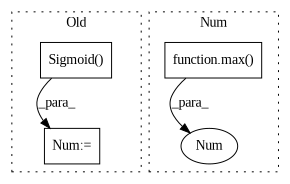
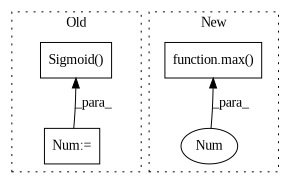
(214, 23) -> (214, 23)
(38, 98) -> (75, 108)
(170, 102) -> (212, 108)
